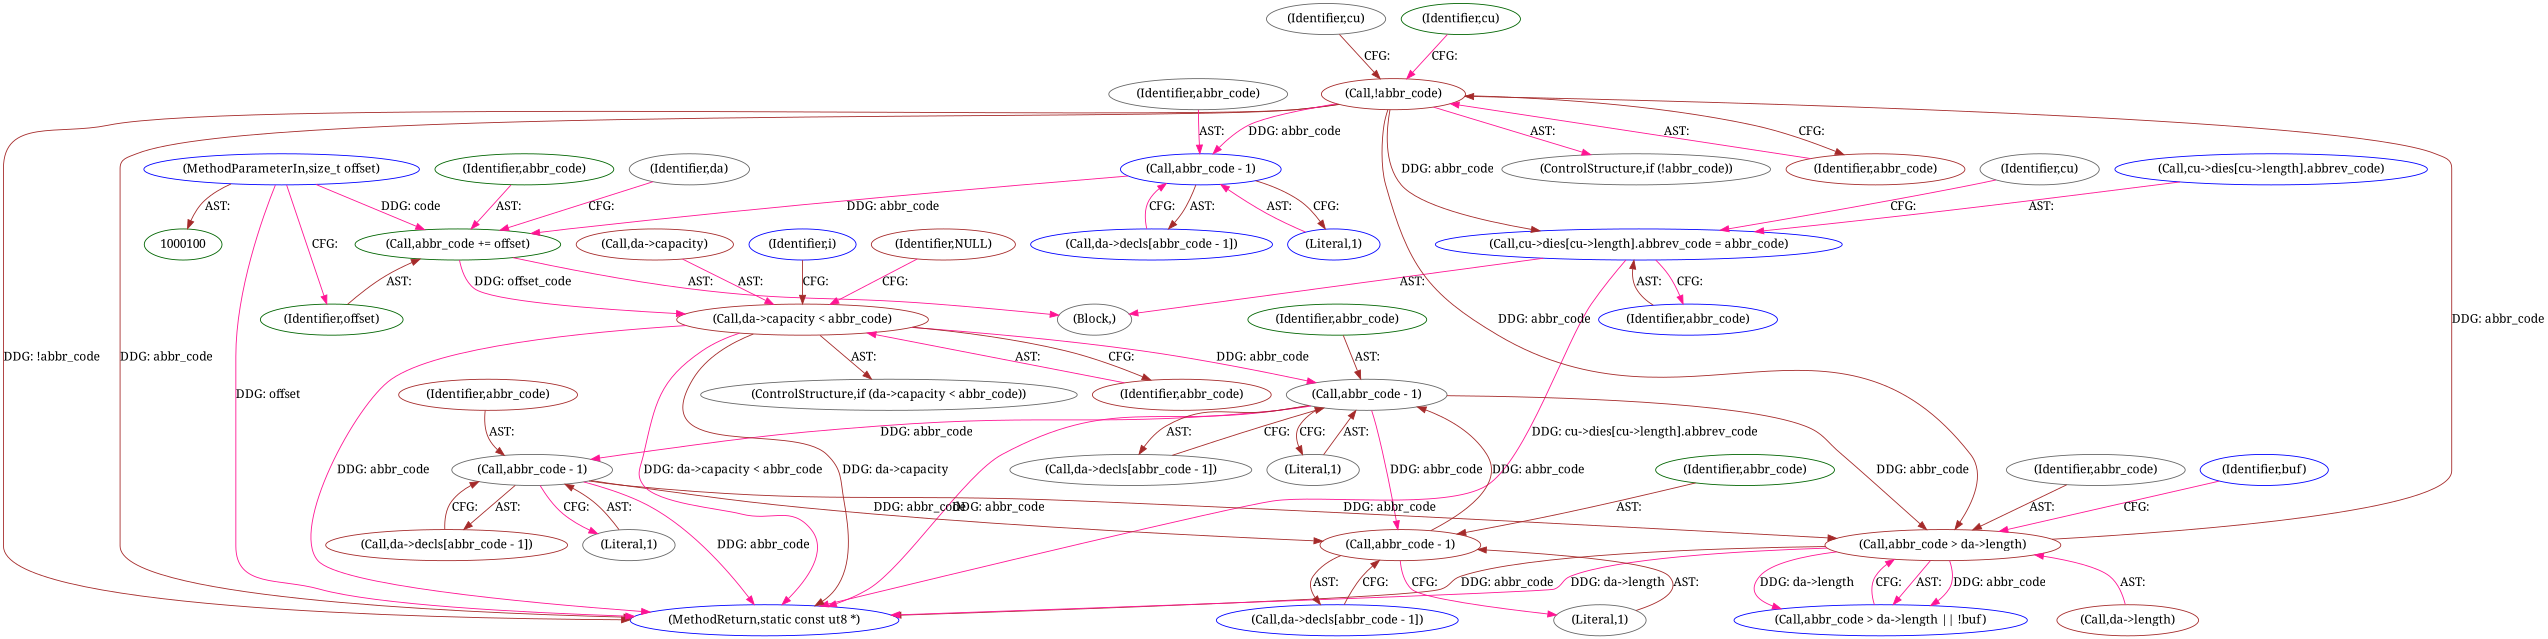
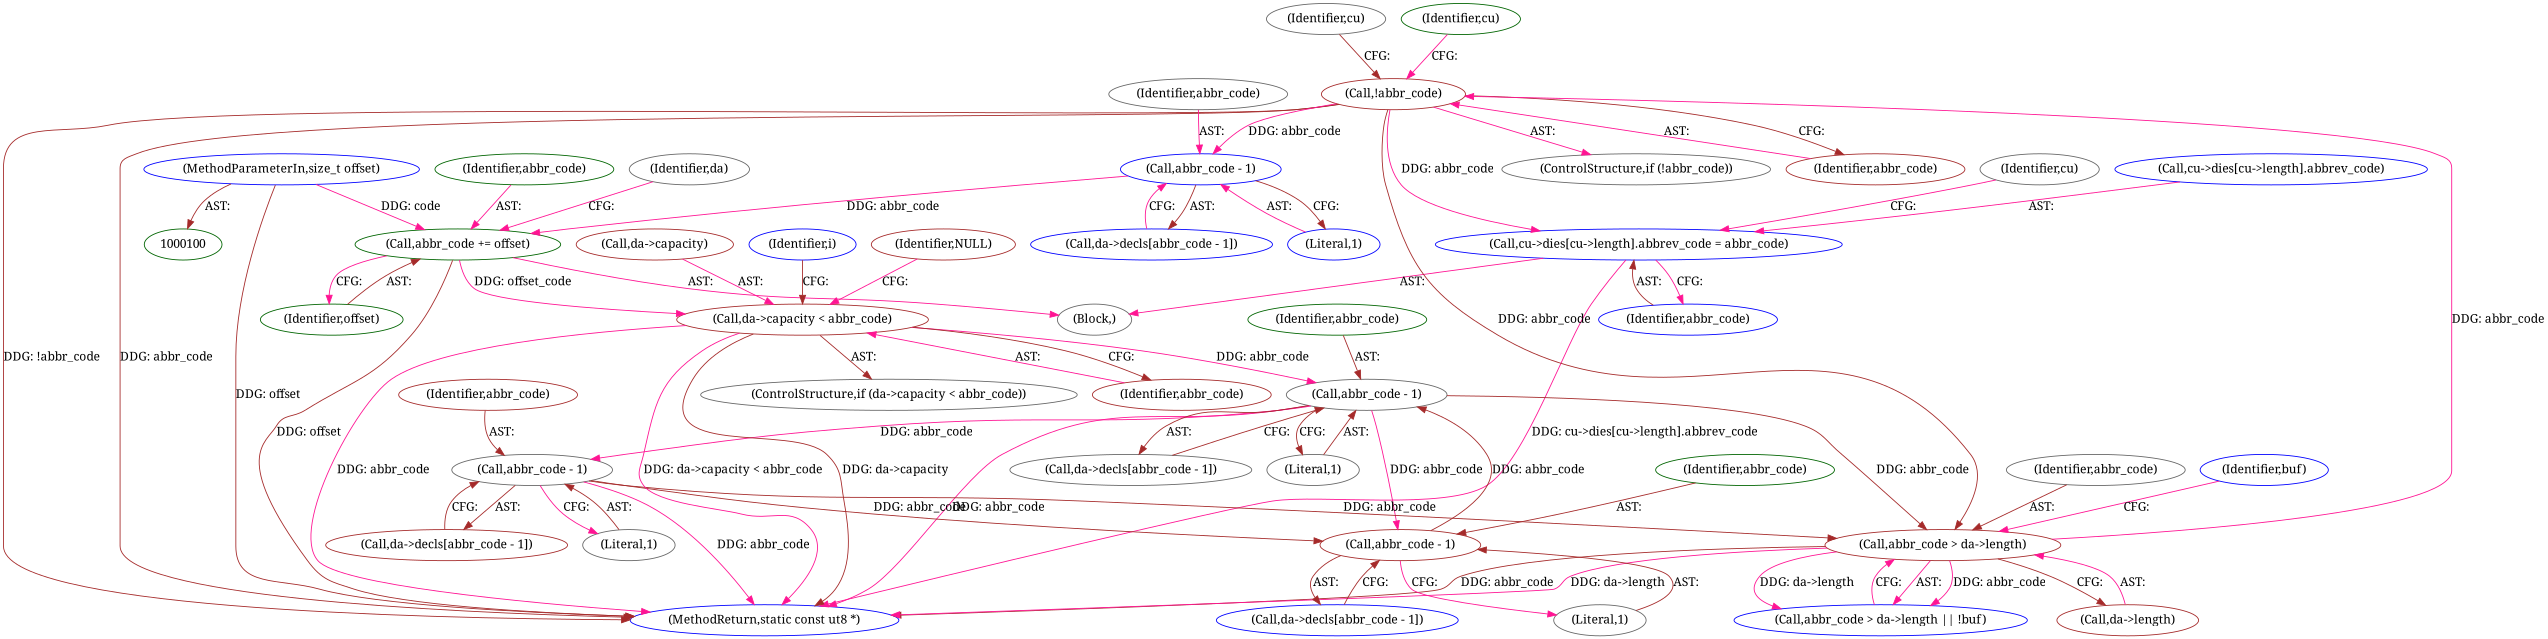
(2324, 135) -> (2324, 135)
(1427, 201) -> (1427, 201)
(305, 240) -> (350, 267)
none -> (287, 530)
(242, 567) -> (242, 567)
none -> (2050, 576)
